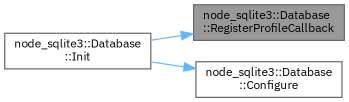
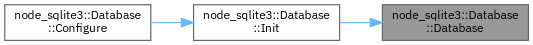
(269, 23) -> (455, 23)
(168, 64) -> (166, 23)
